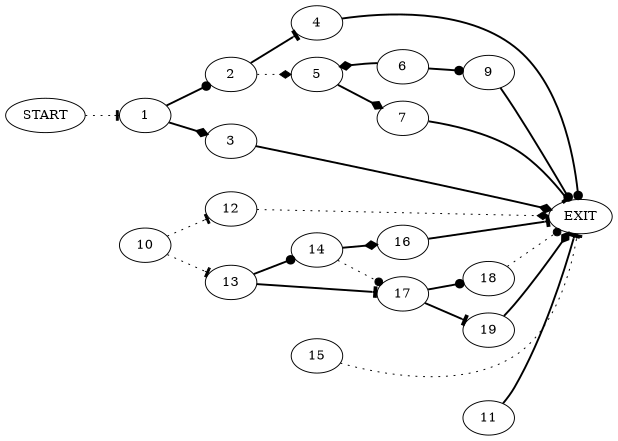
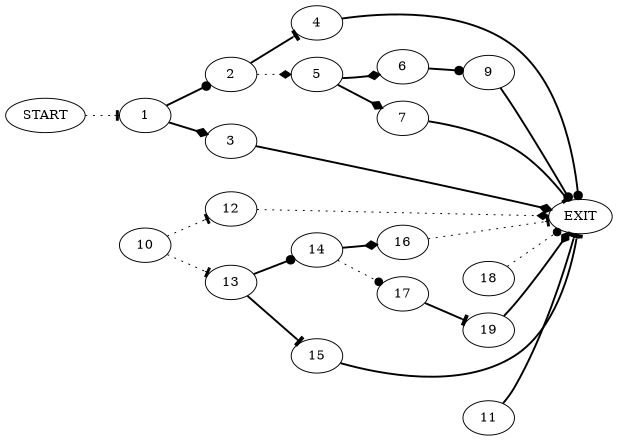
(365, 64) -> (355, 77)
(486, 230) -> (486, 230)
(442, 287) -> none
(314, 288) -> (272, 318)
(495, 365) -> (495, 365)
